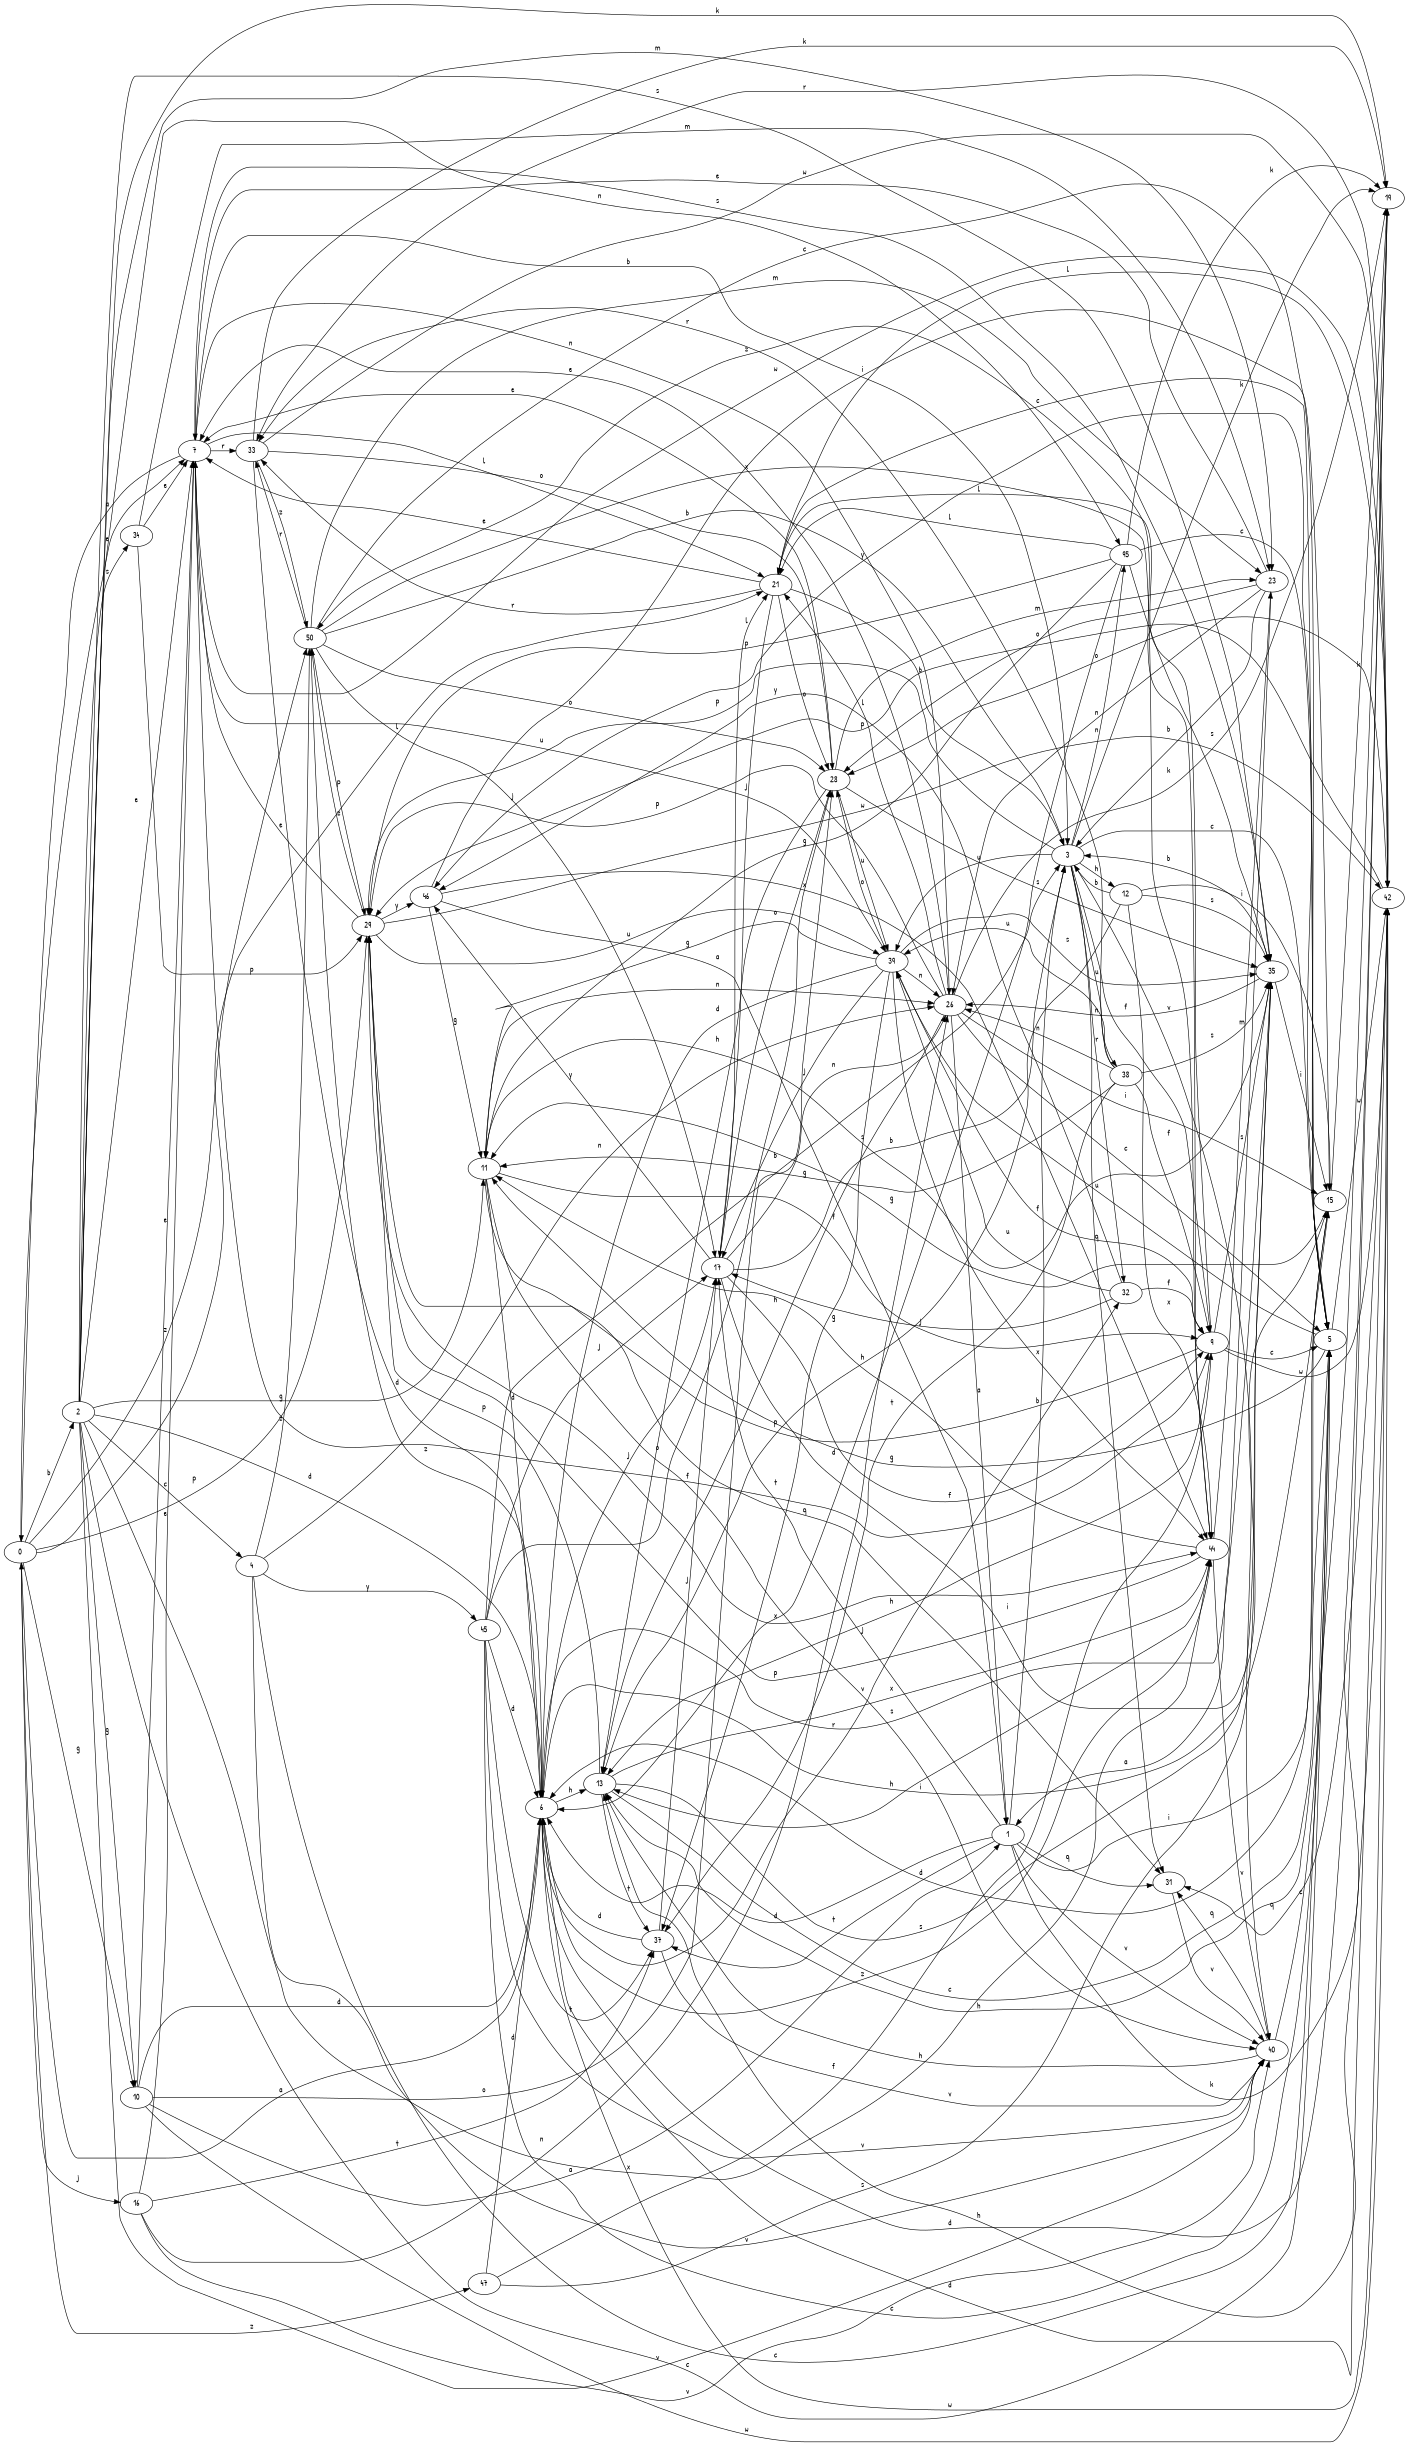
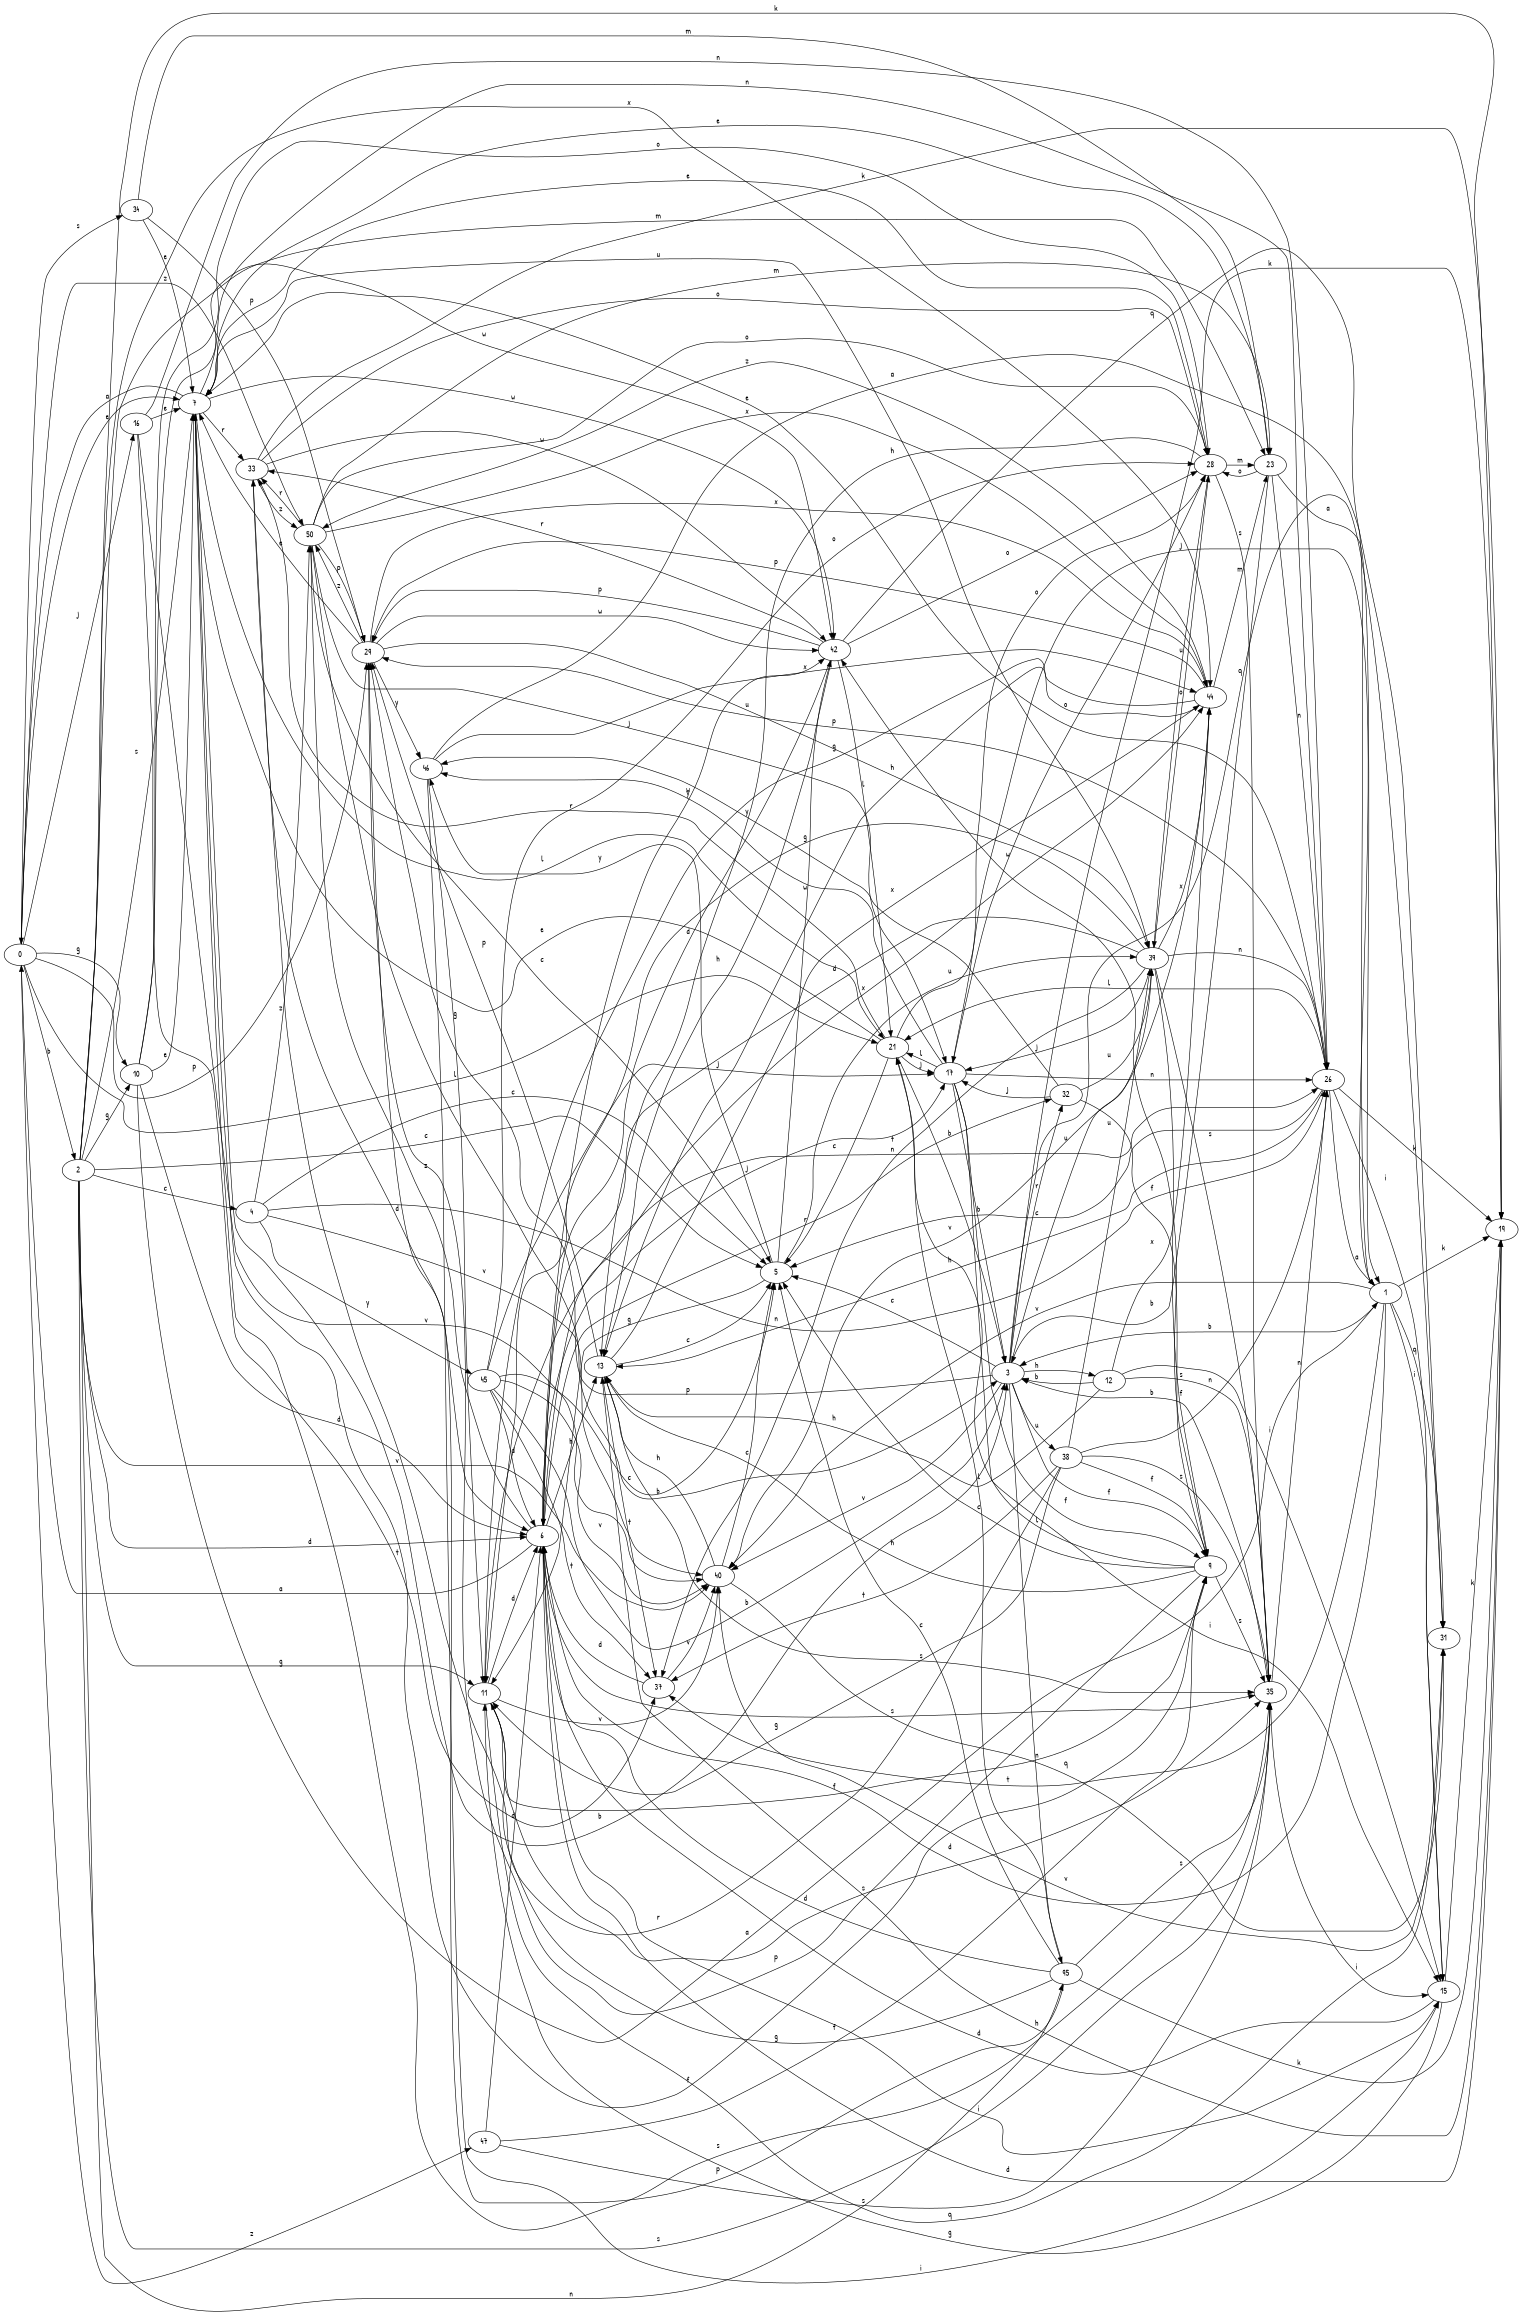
(136, 800) -> (136, 752)
(84, 973) -> (29, 563)
(686, 1624) -> none
(863, 1974) -> (863, 988)
